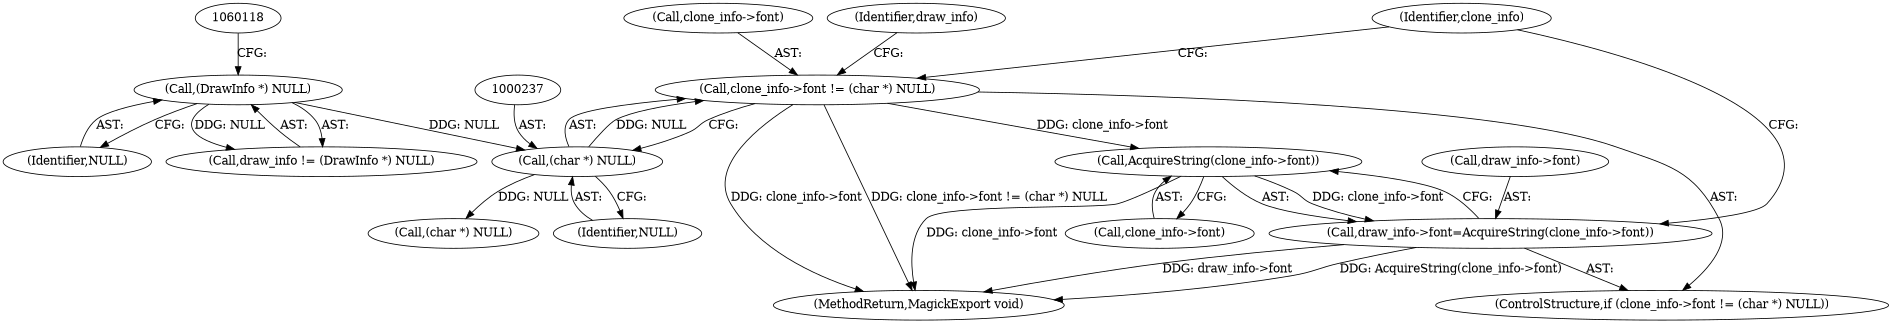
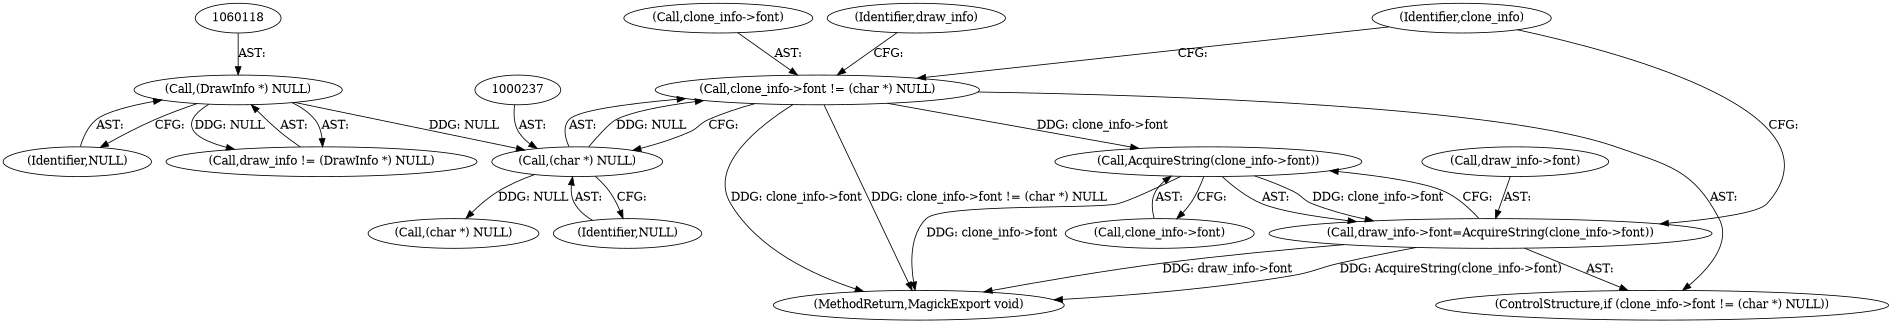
(254, 54) -> (254, 54)
